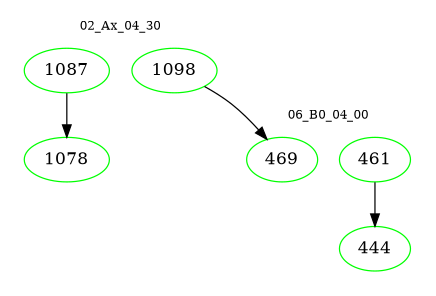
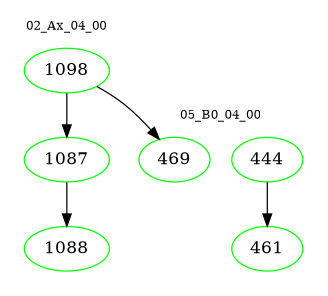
(121, 27) -> (67, 27)
none -> (67, 109)
(329, 116) -> (221, 116)
(67, 160) -> (67, 249)
(375, 198) -> (267, 198)
